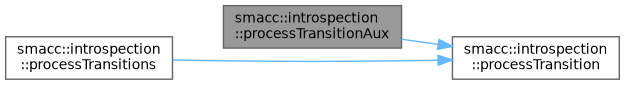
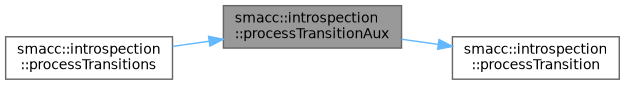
(305, 61) -> (191, 44)
